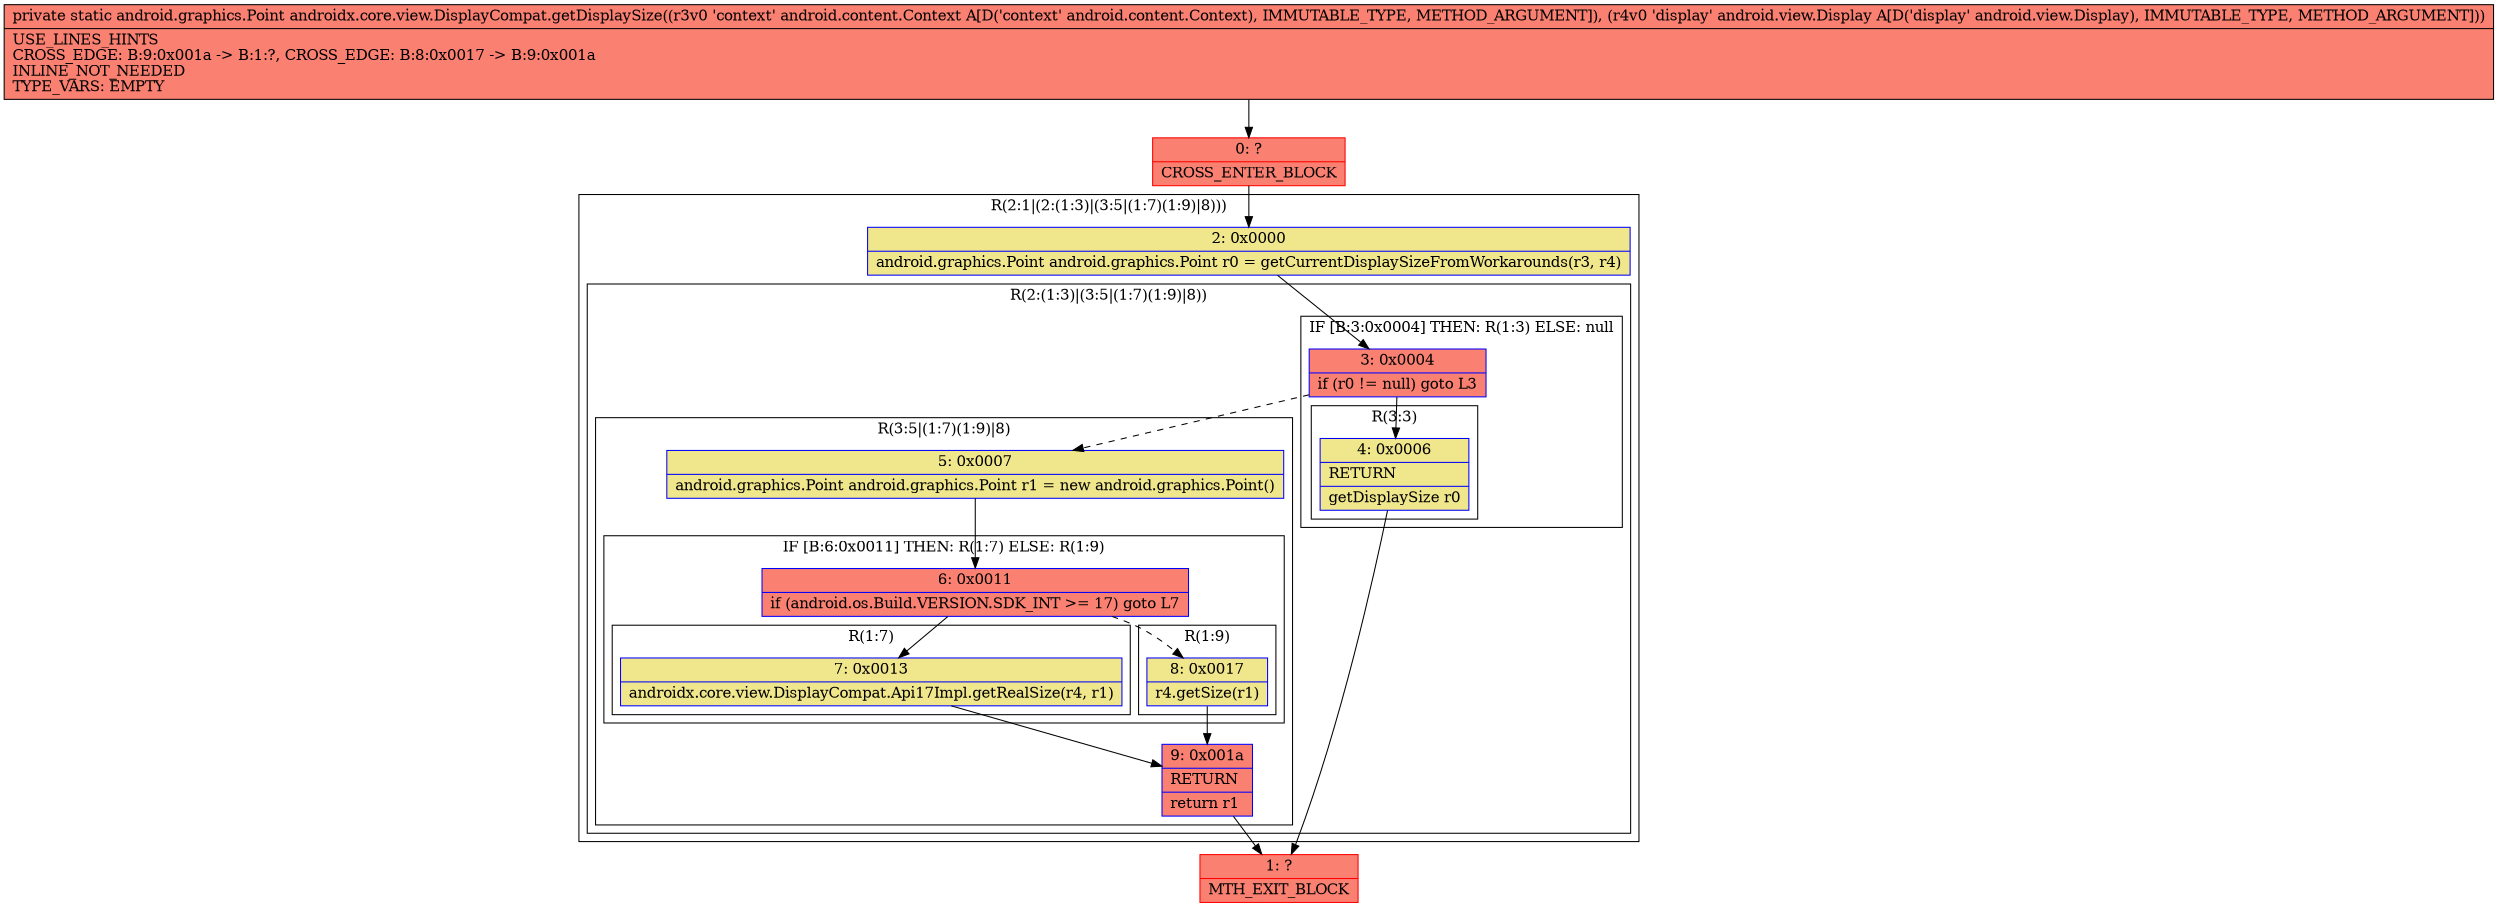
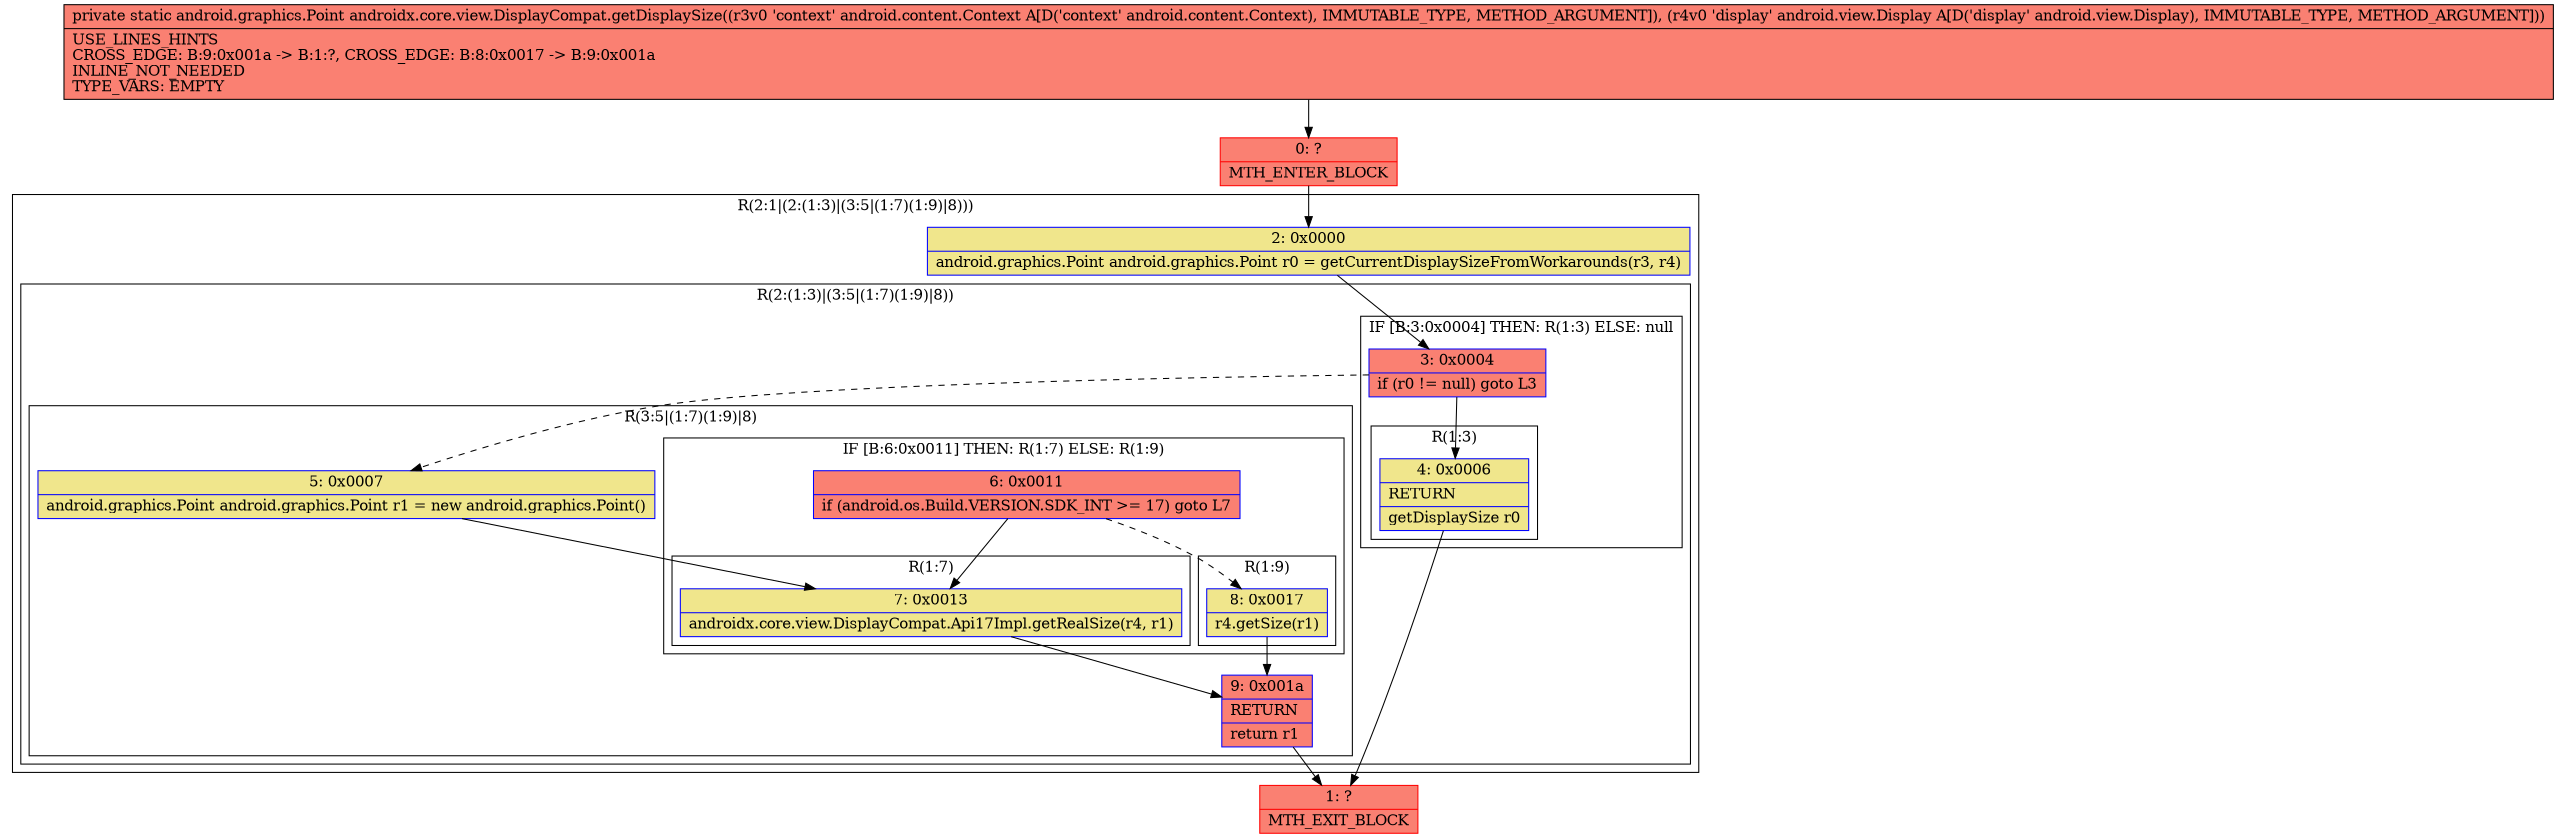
(1249, 173) -> (1309, 173)
(1394, 418) -> (1454, 438)
(975, 528) -> (633, 553)
